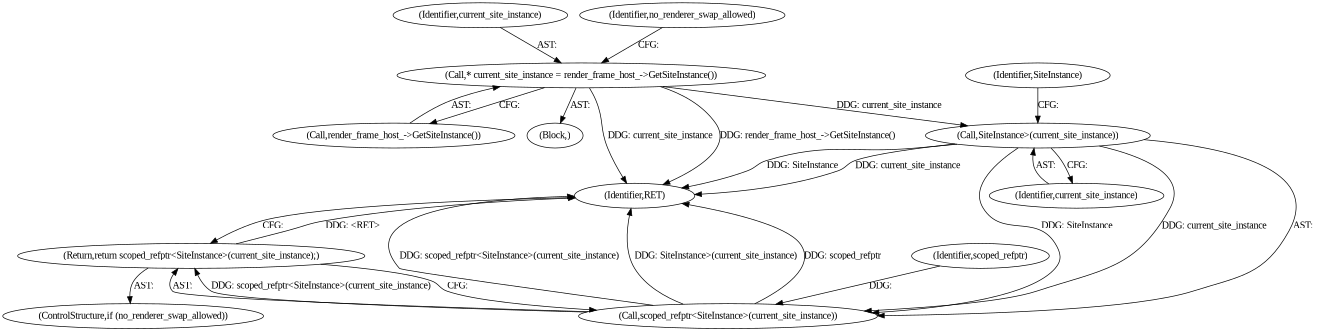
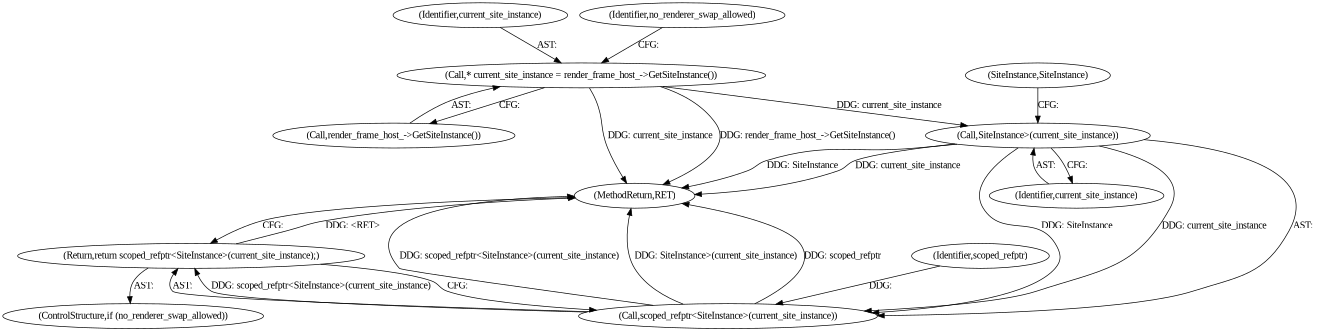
(1038, 75) -> (1038, 75)
(555, 136) -> none
(635, 196) -> (635, 196)
